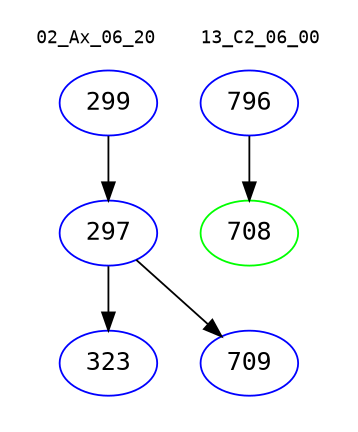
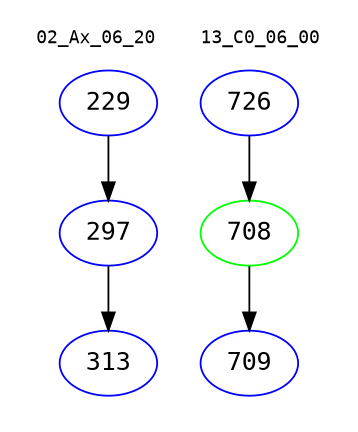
(261, 39) -> (261, 39)
(108, 103) -> (108, 103)
(249, 103) -> (249, 103)
(160, 281) -> (249, 289)
(108, 363) -> (108, 363)
